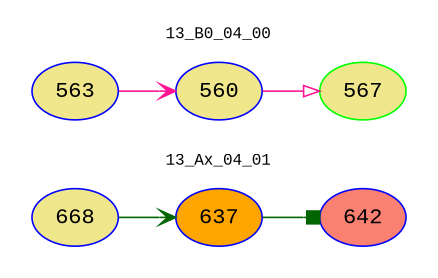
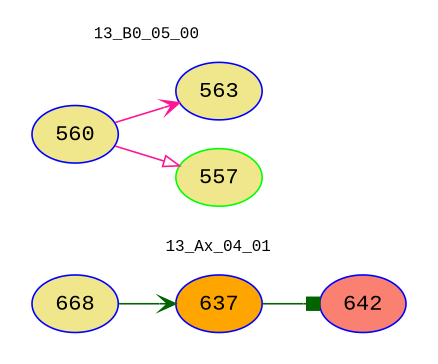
(219, 34) -> (147, 34)
(139, 91) -> (140, 115)
(363, 91) -> (219, 177)
